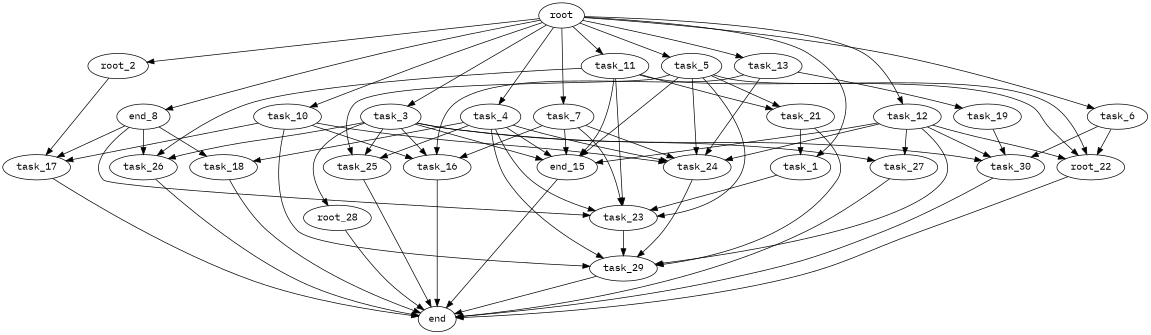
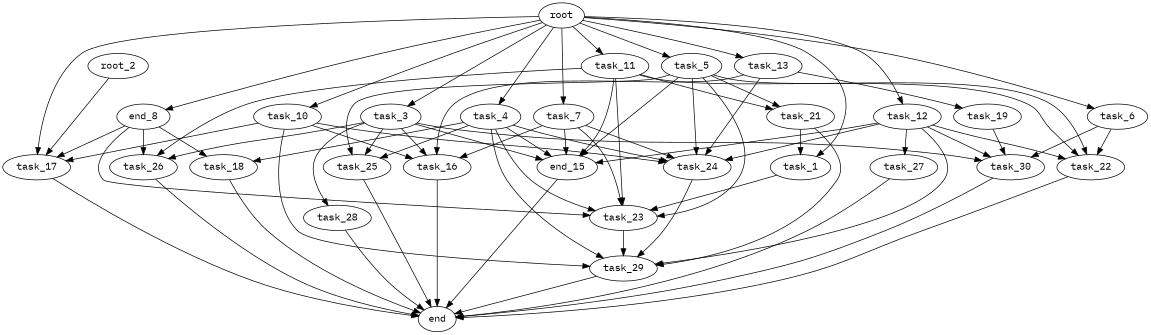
(347, 40) -> (256, 28)
(642, 142) -> none
(1091, 167) -> (1091, 167)
(337, 218) -> (337, 218)
